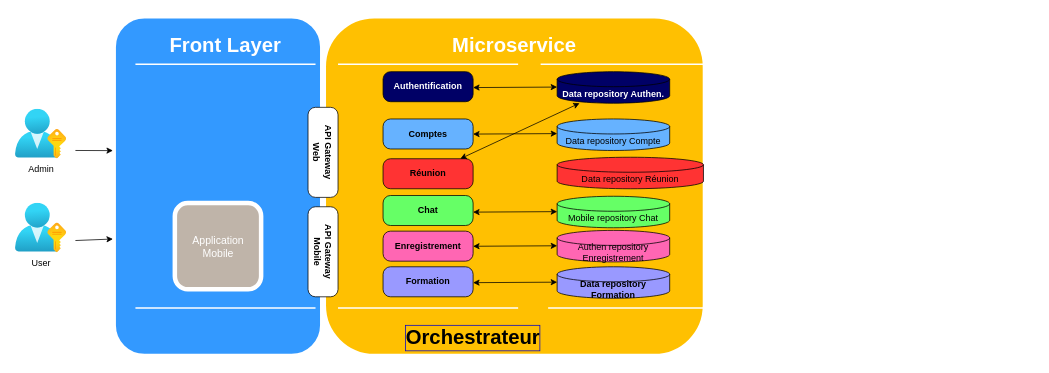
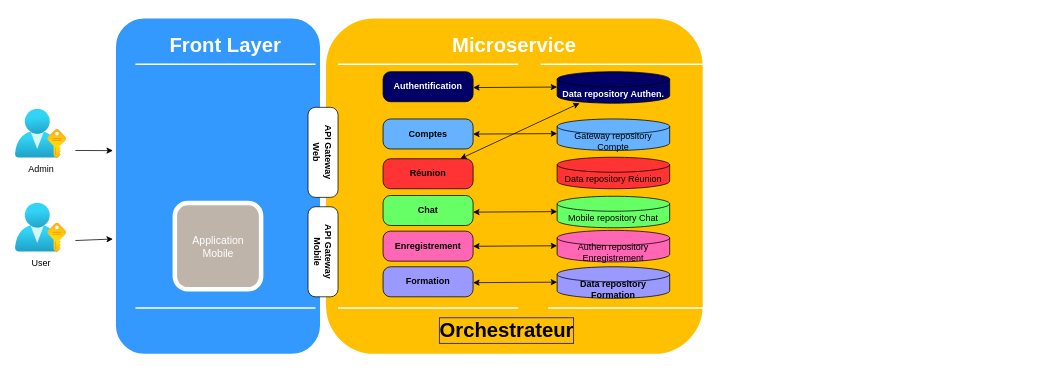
(613, 141) -> (613, 141)
(630, 173) -> (613, 173)
(473, 338) -> (507, 330)
